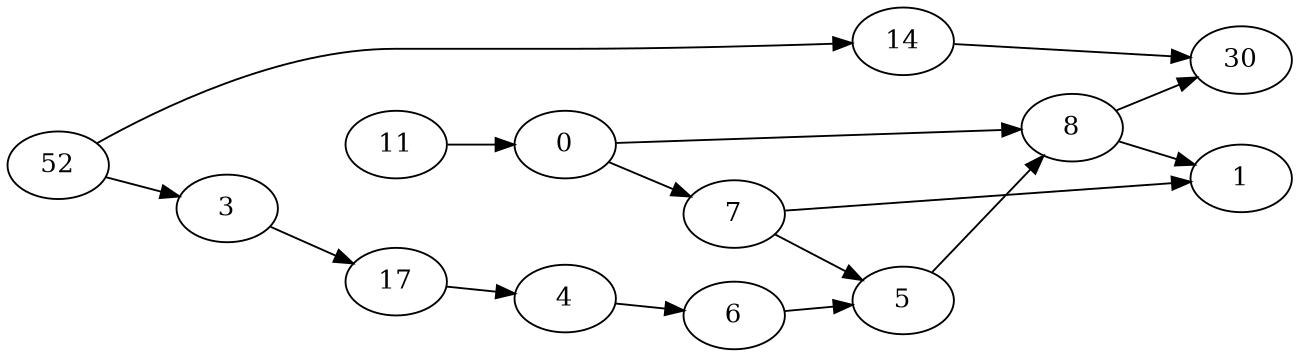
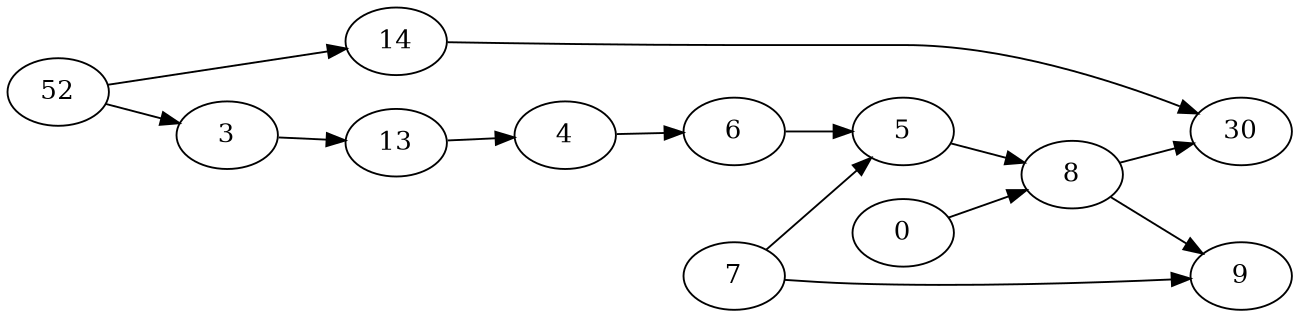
(396, 145) -> none
(641, 176) -> none
(1241, 178) -> (1241, 276)
(396, 282) -> (396, 143)
